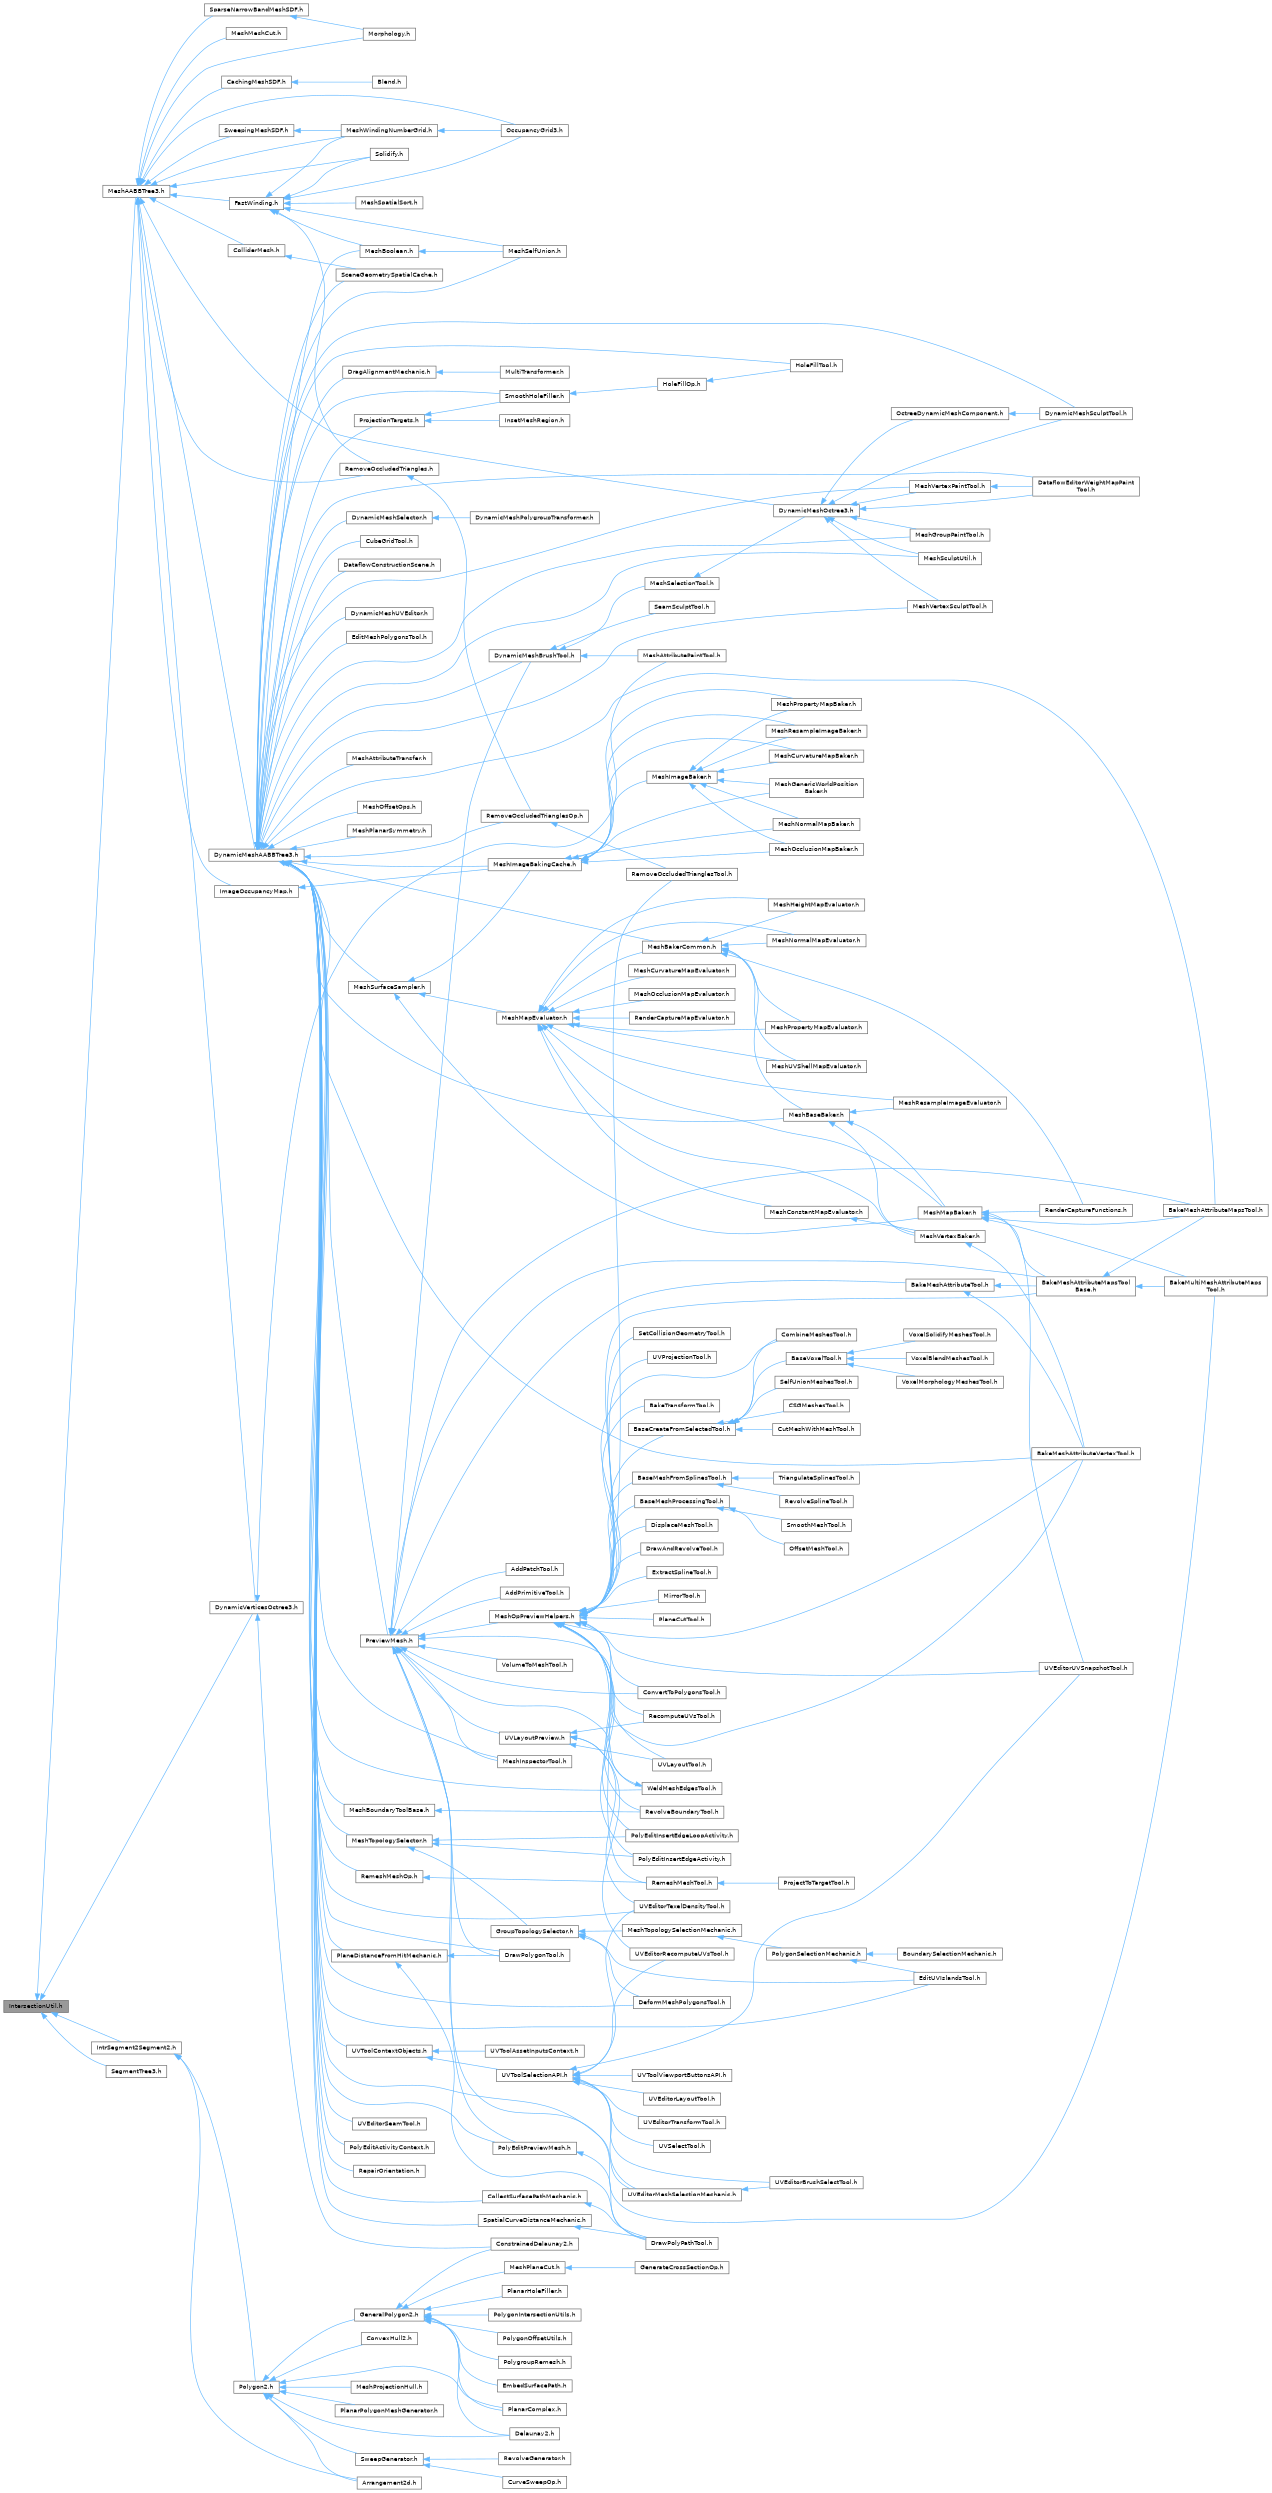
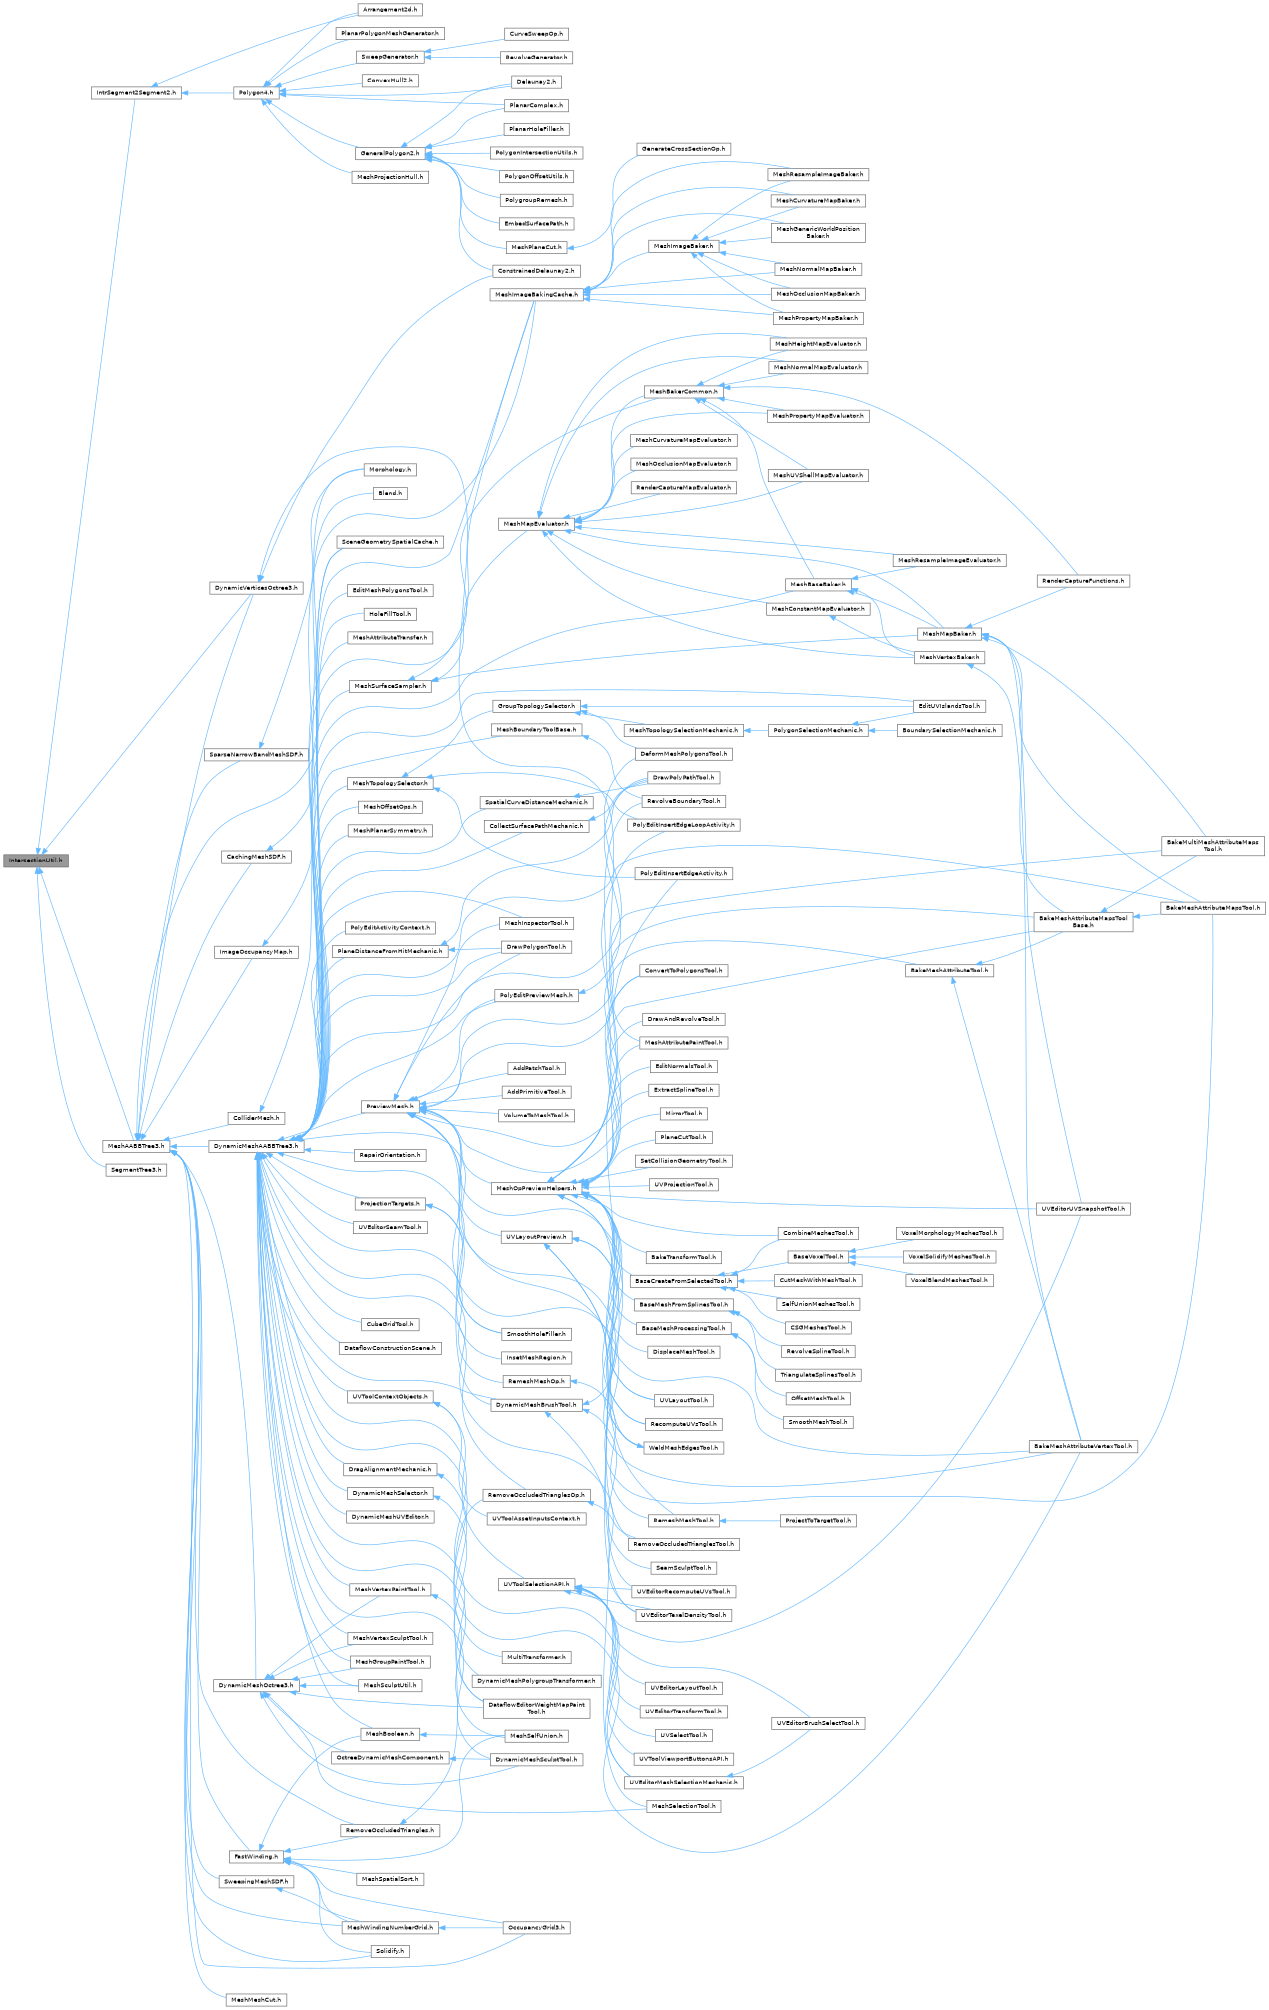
(682, 384) -> none
(763, 540) -> (431, 1810)
none -> (684, 1067)
(257, 2387) -> (257, 93)
